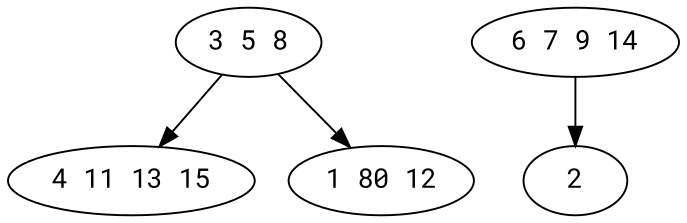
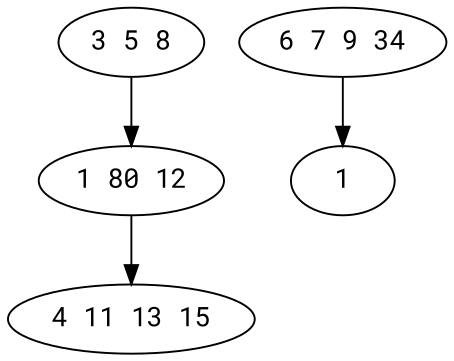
(575, 42) -> (343, 42)
(197, 103) -> (131, 240)
(575, 181) -> (343, 181)
